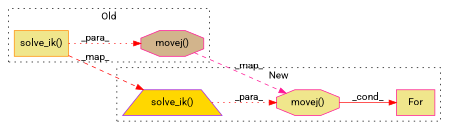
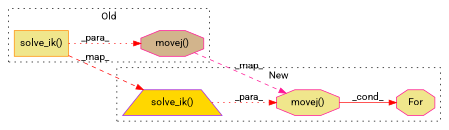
(416, 103) -> (416, 103)
